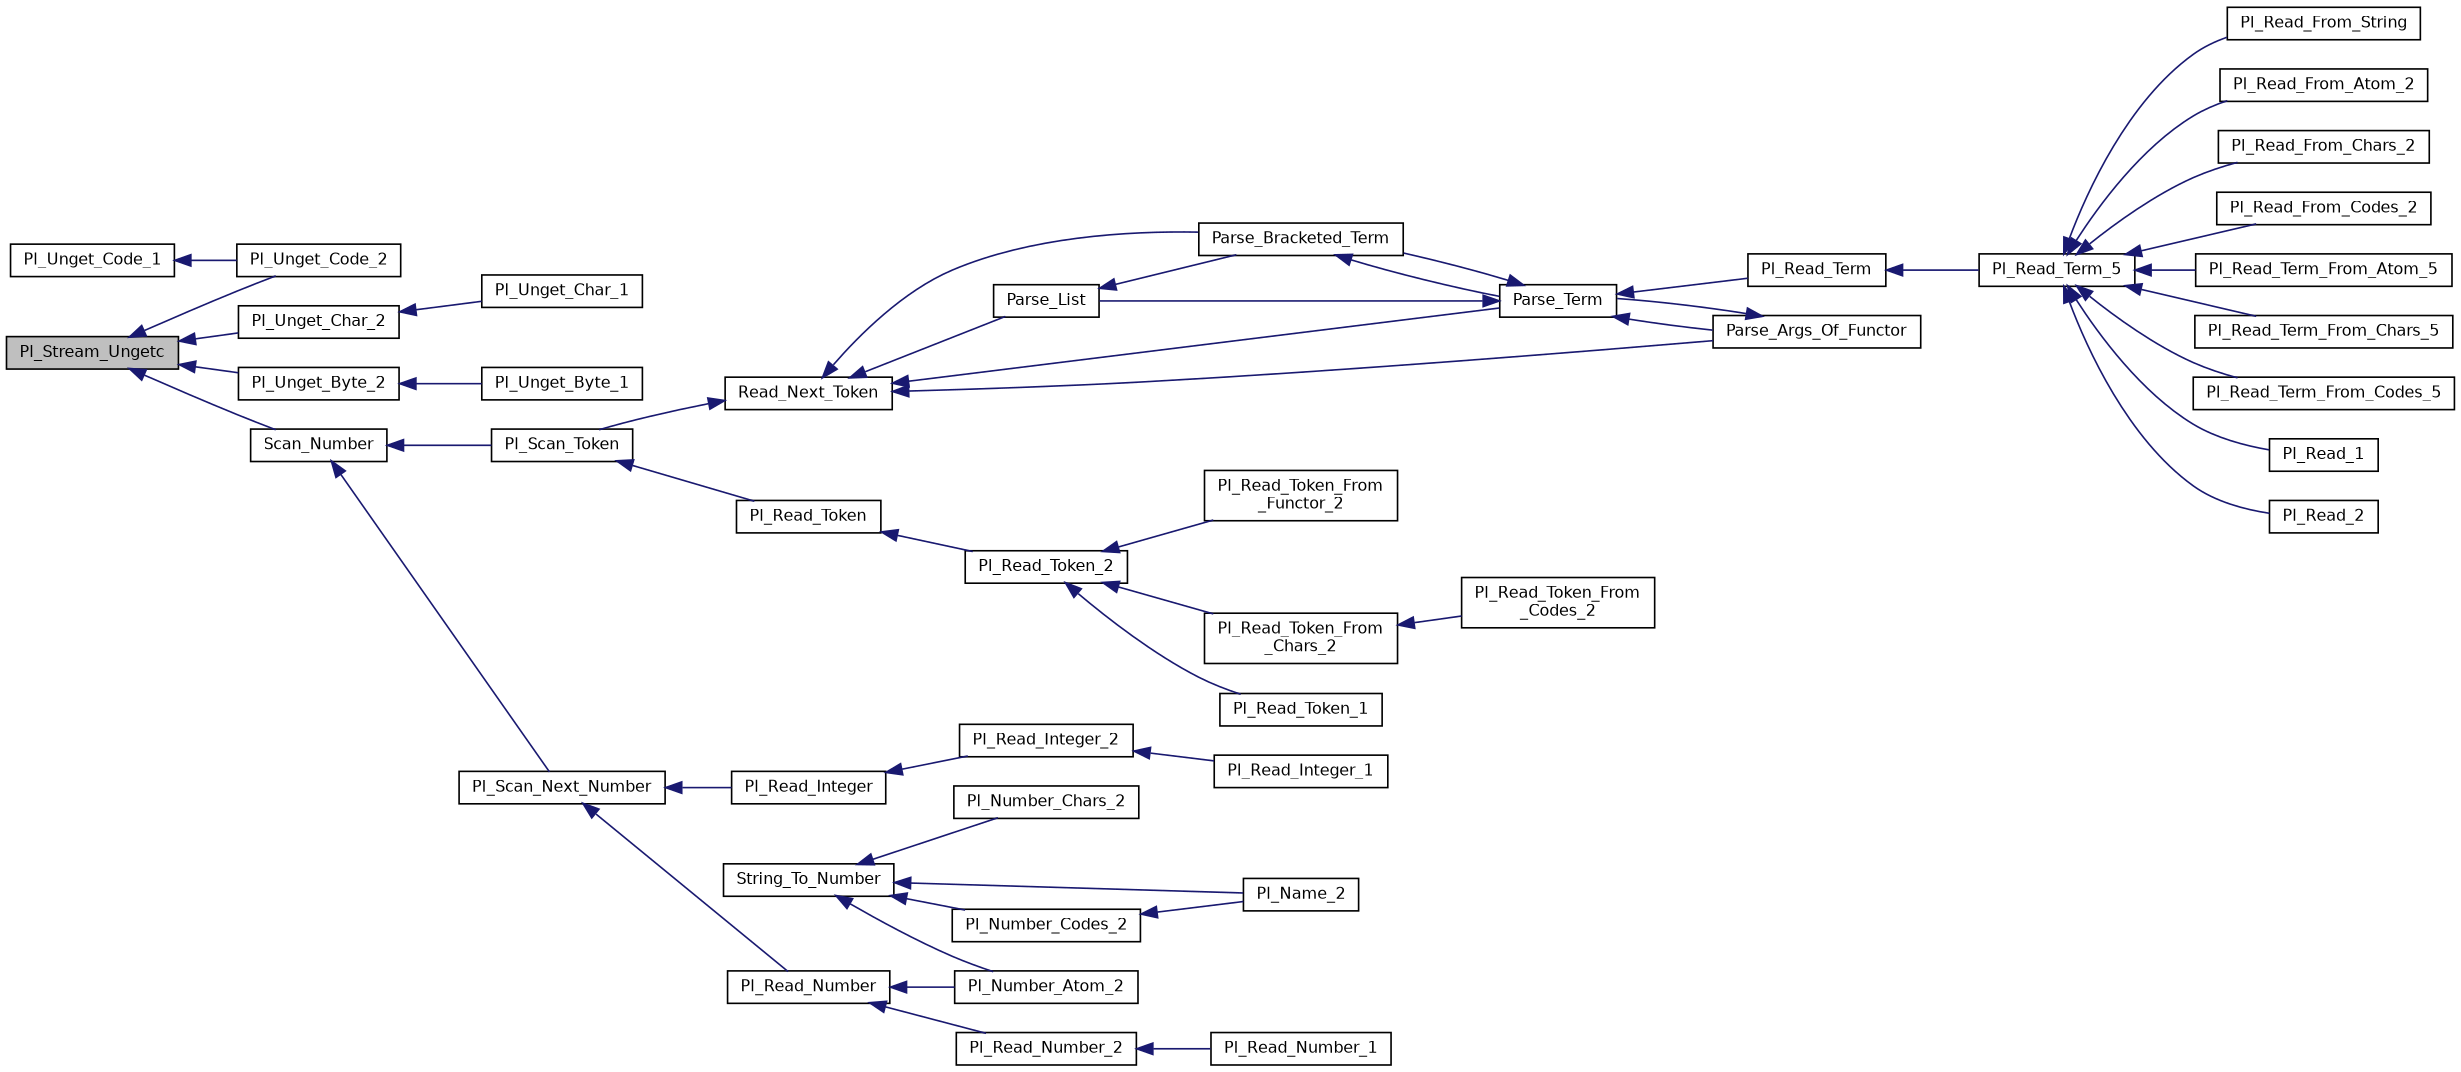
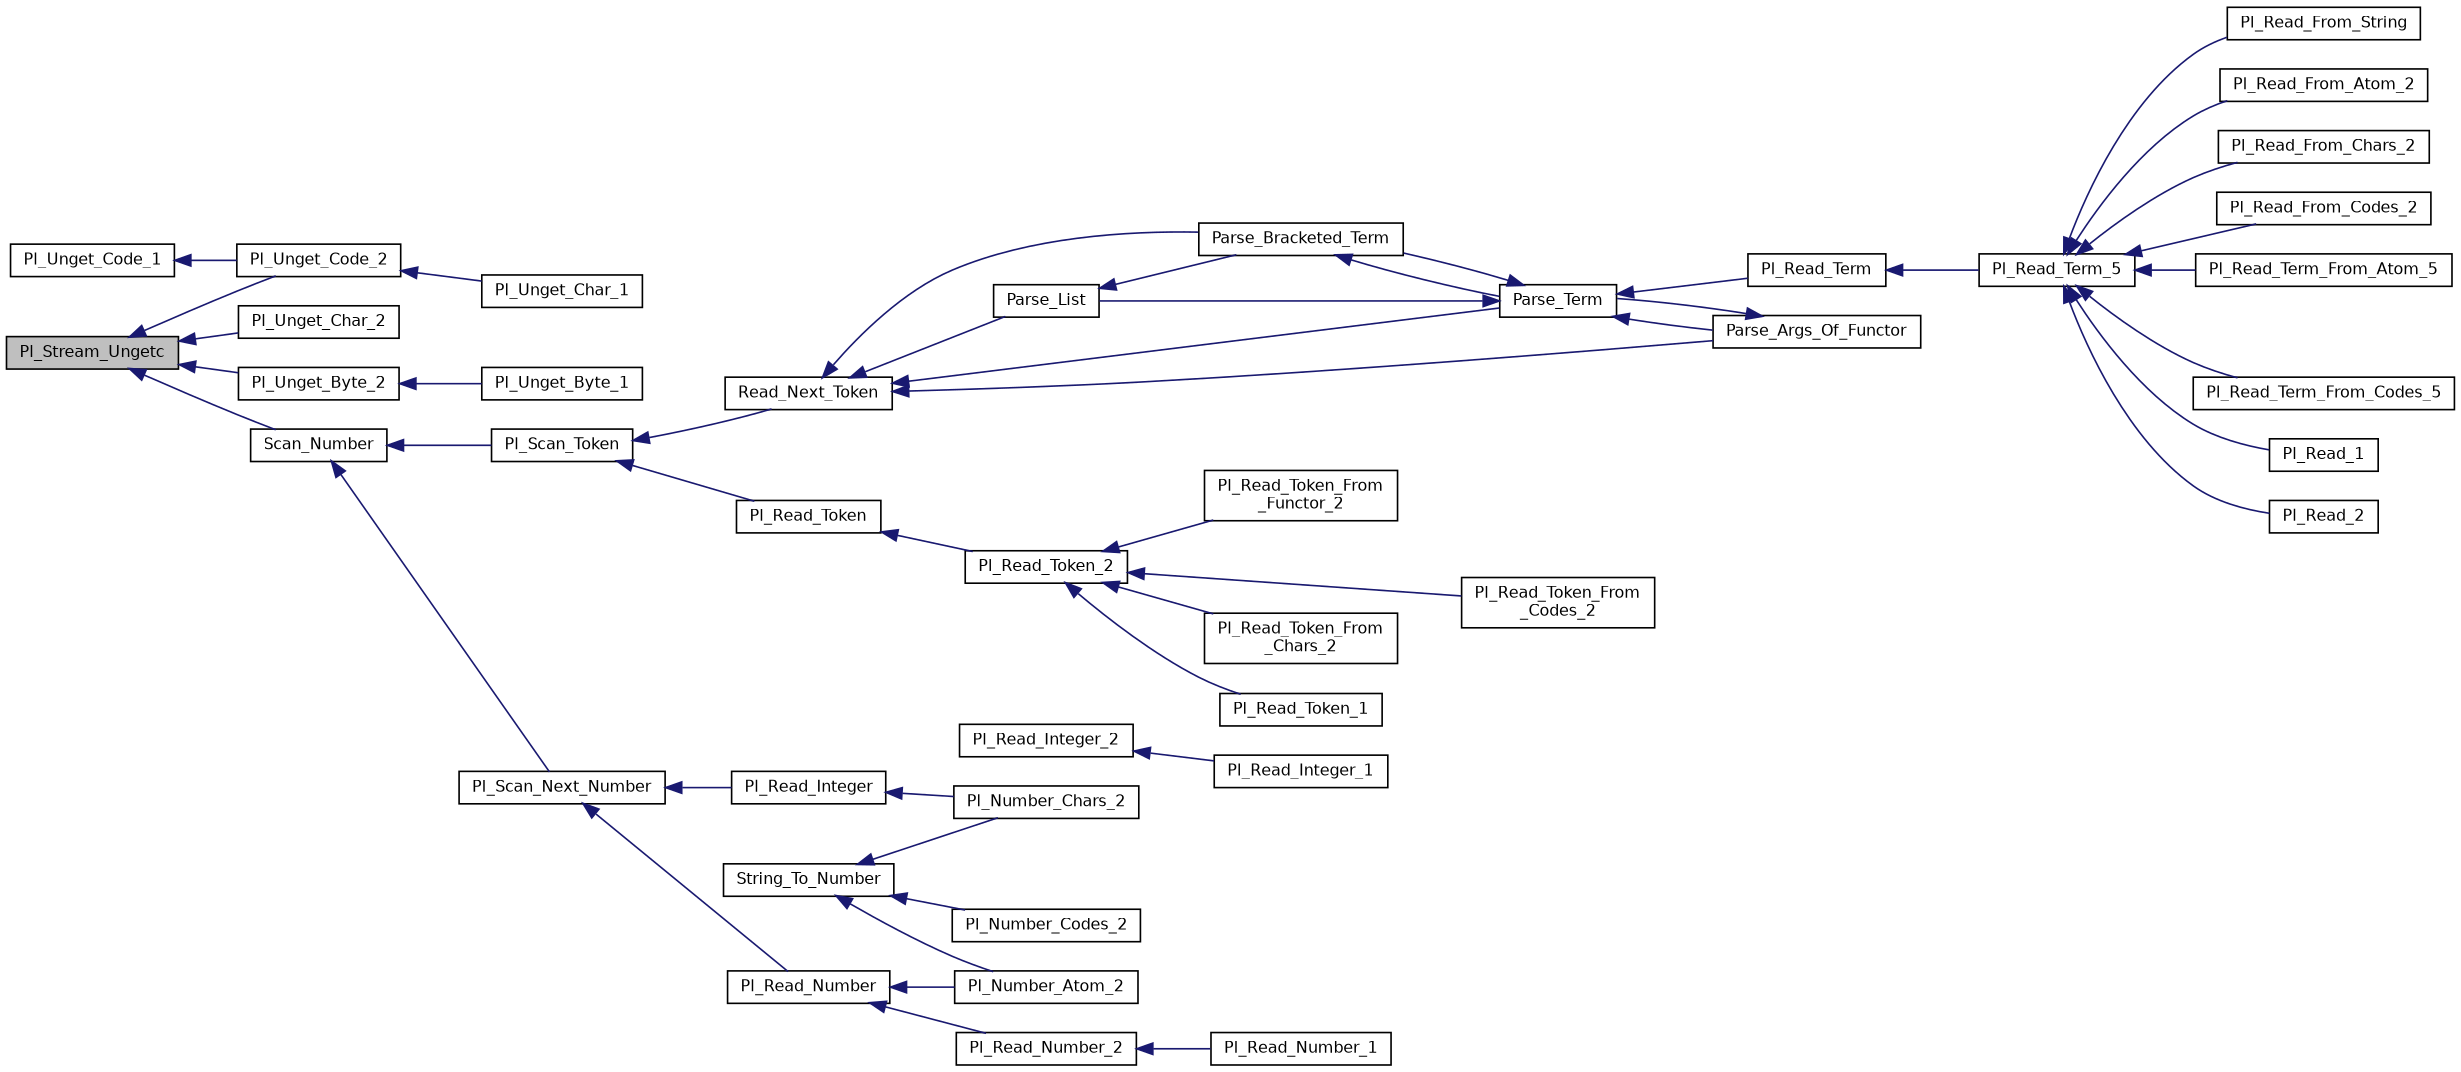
(449, 306) -> (449, 277)
(2324, 332) -> none
(654, 416) -> (711, 425)
(1438, 619) -> (1303, 585)
(935, 763) -> (928, 795)
(1301, 895) -> none
